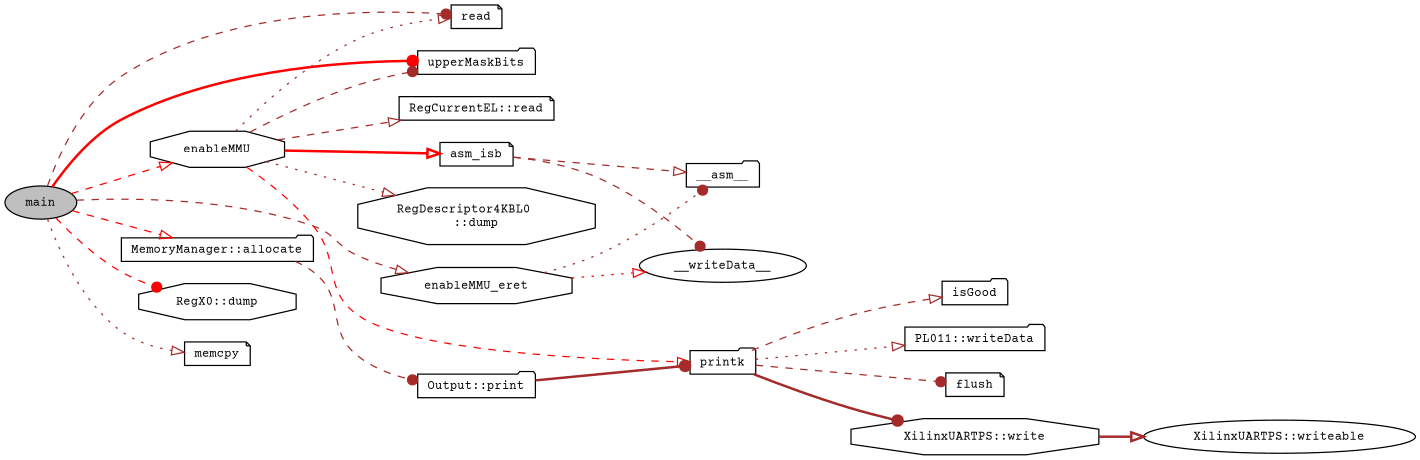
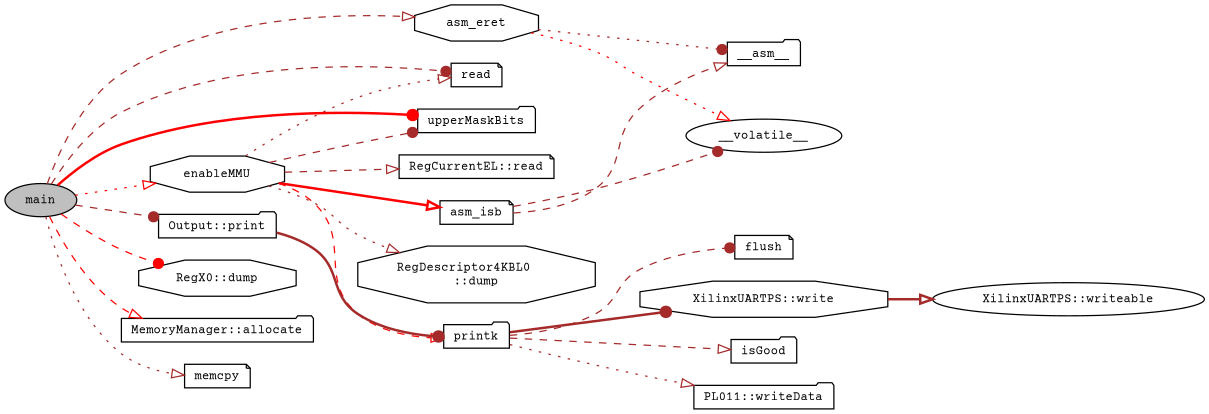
(116, 180) -> (109, 190)
(723, 266) -> (764, 136)
(477, 286) -> (477, 23)
(340, 330) -> (112, 211)
